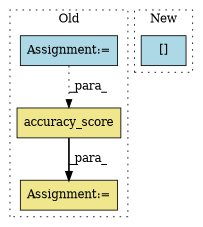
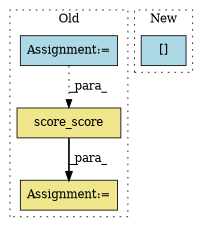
(69, 123) -> (69, 123)
